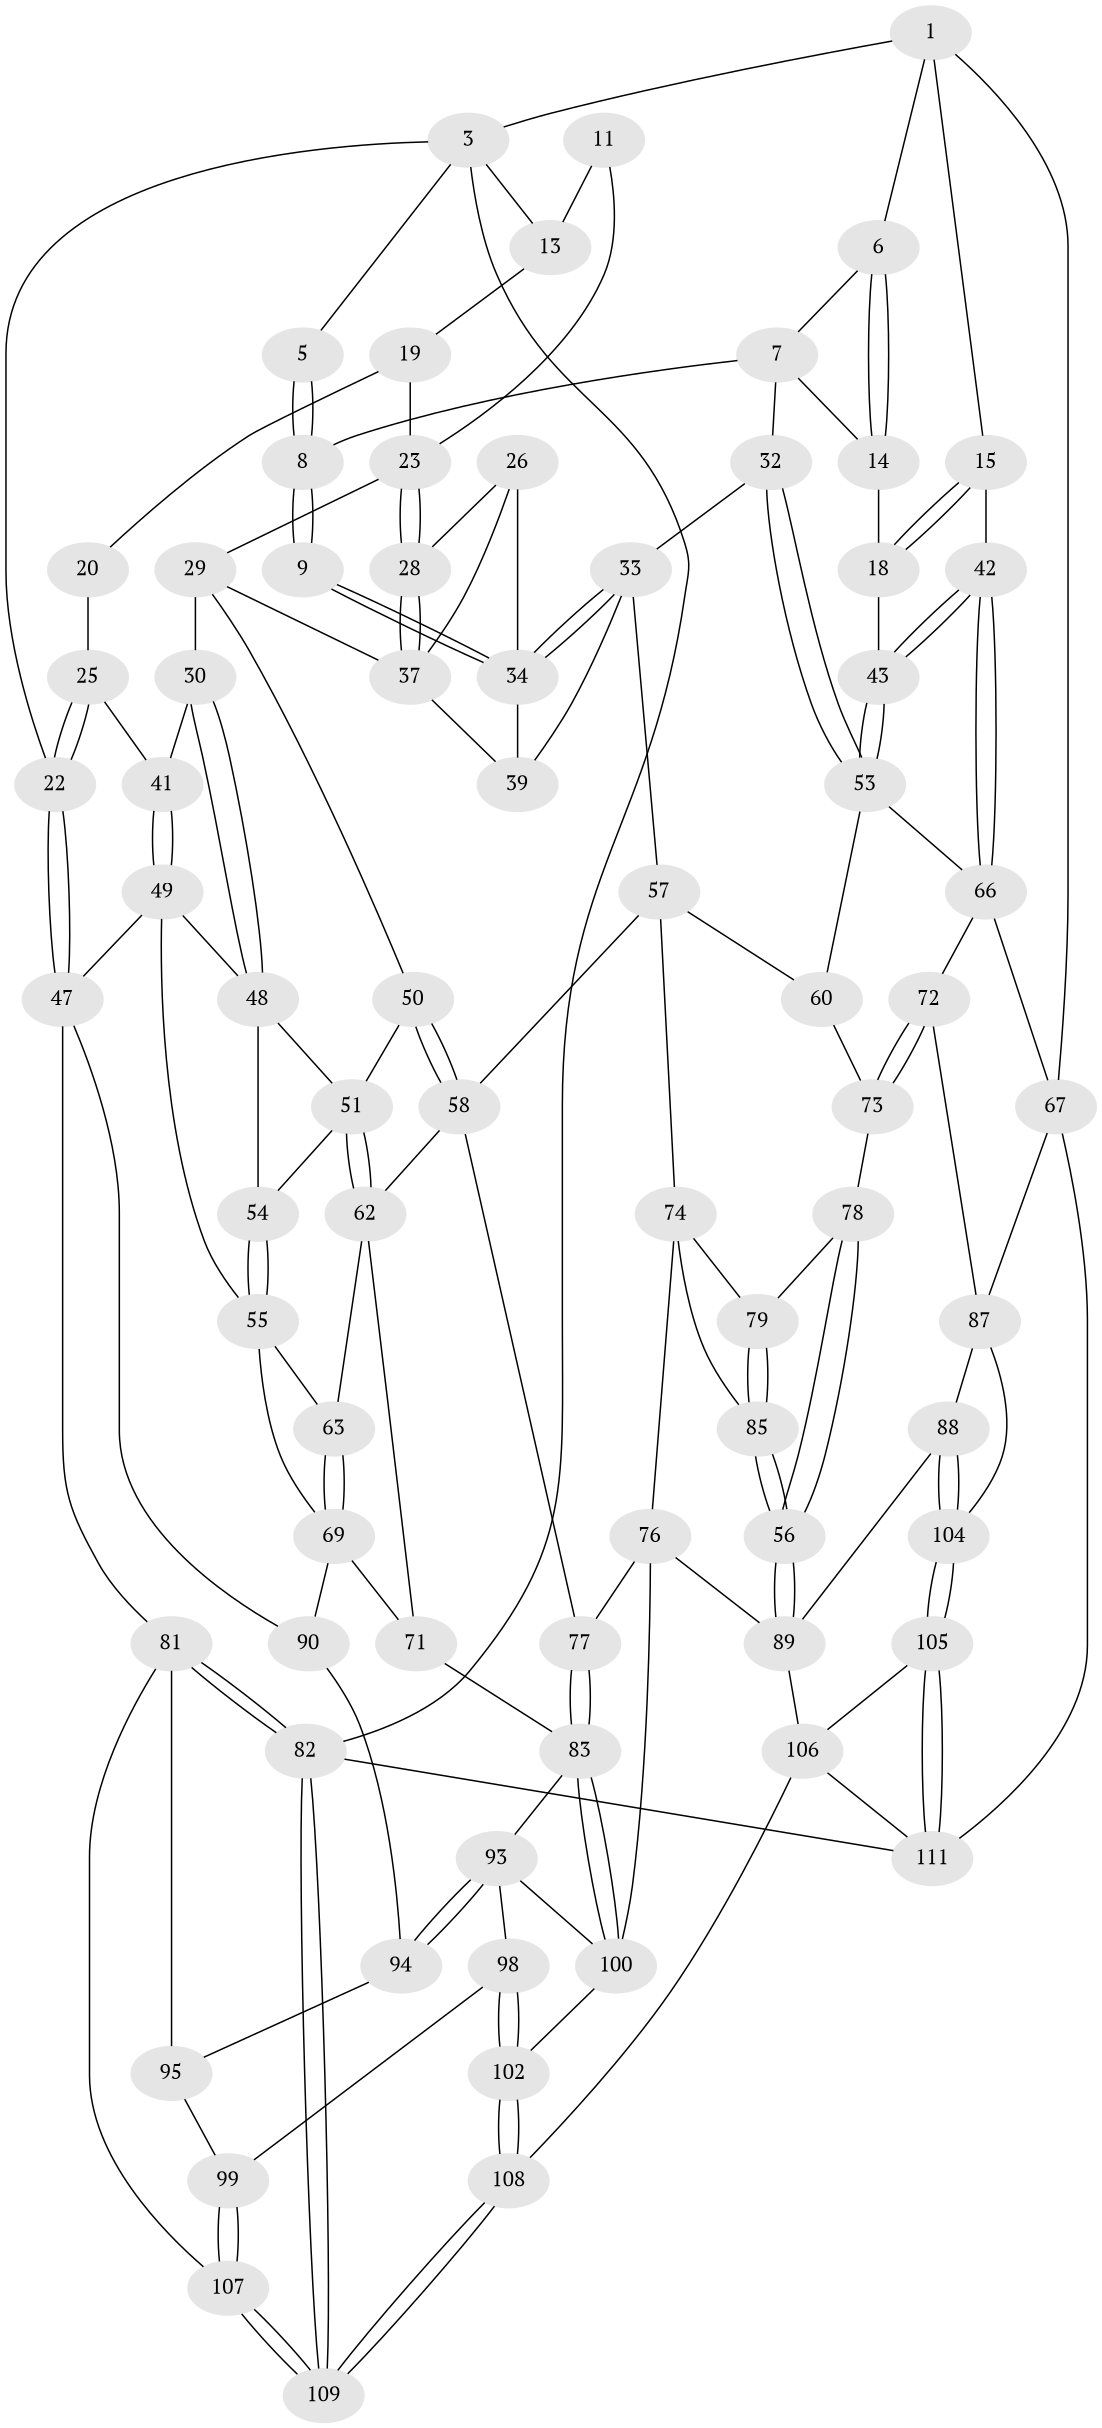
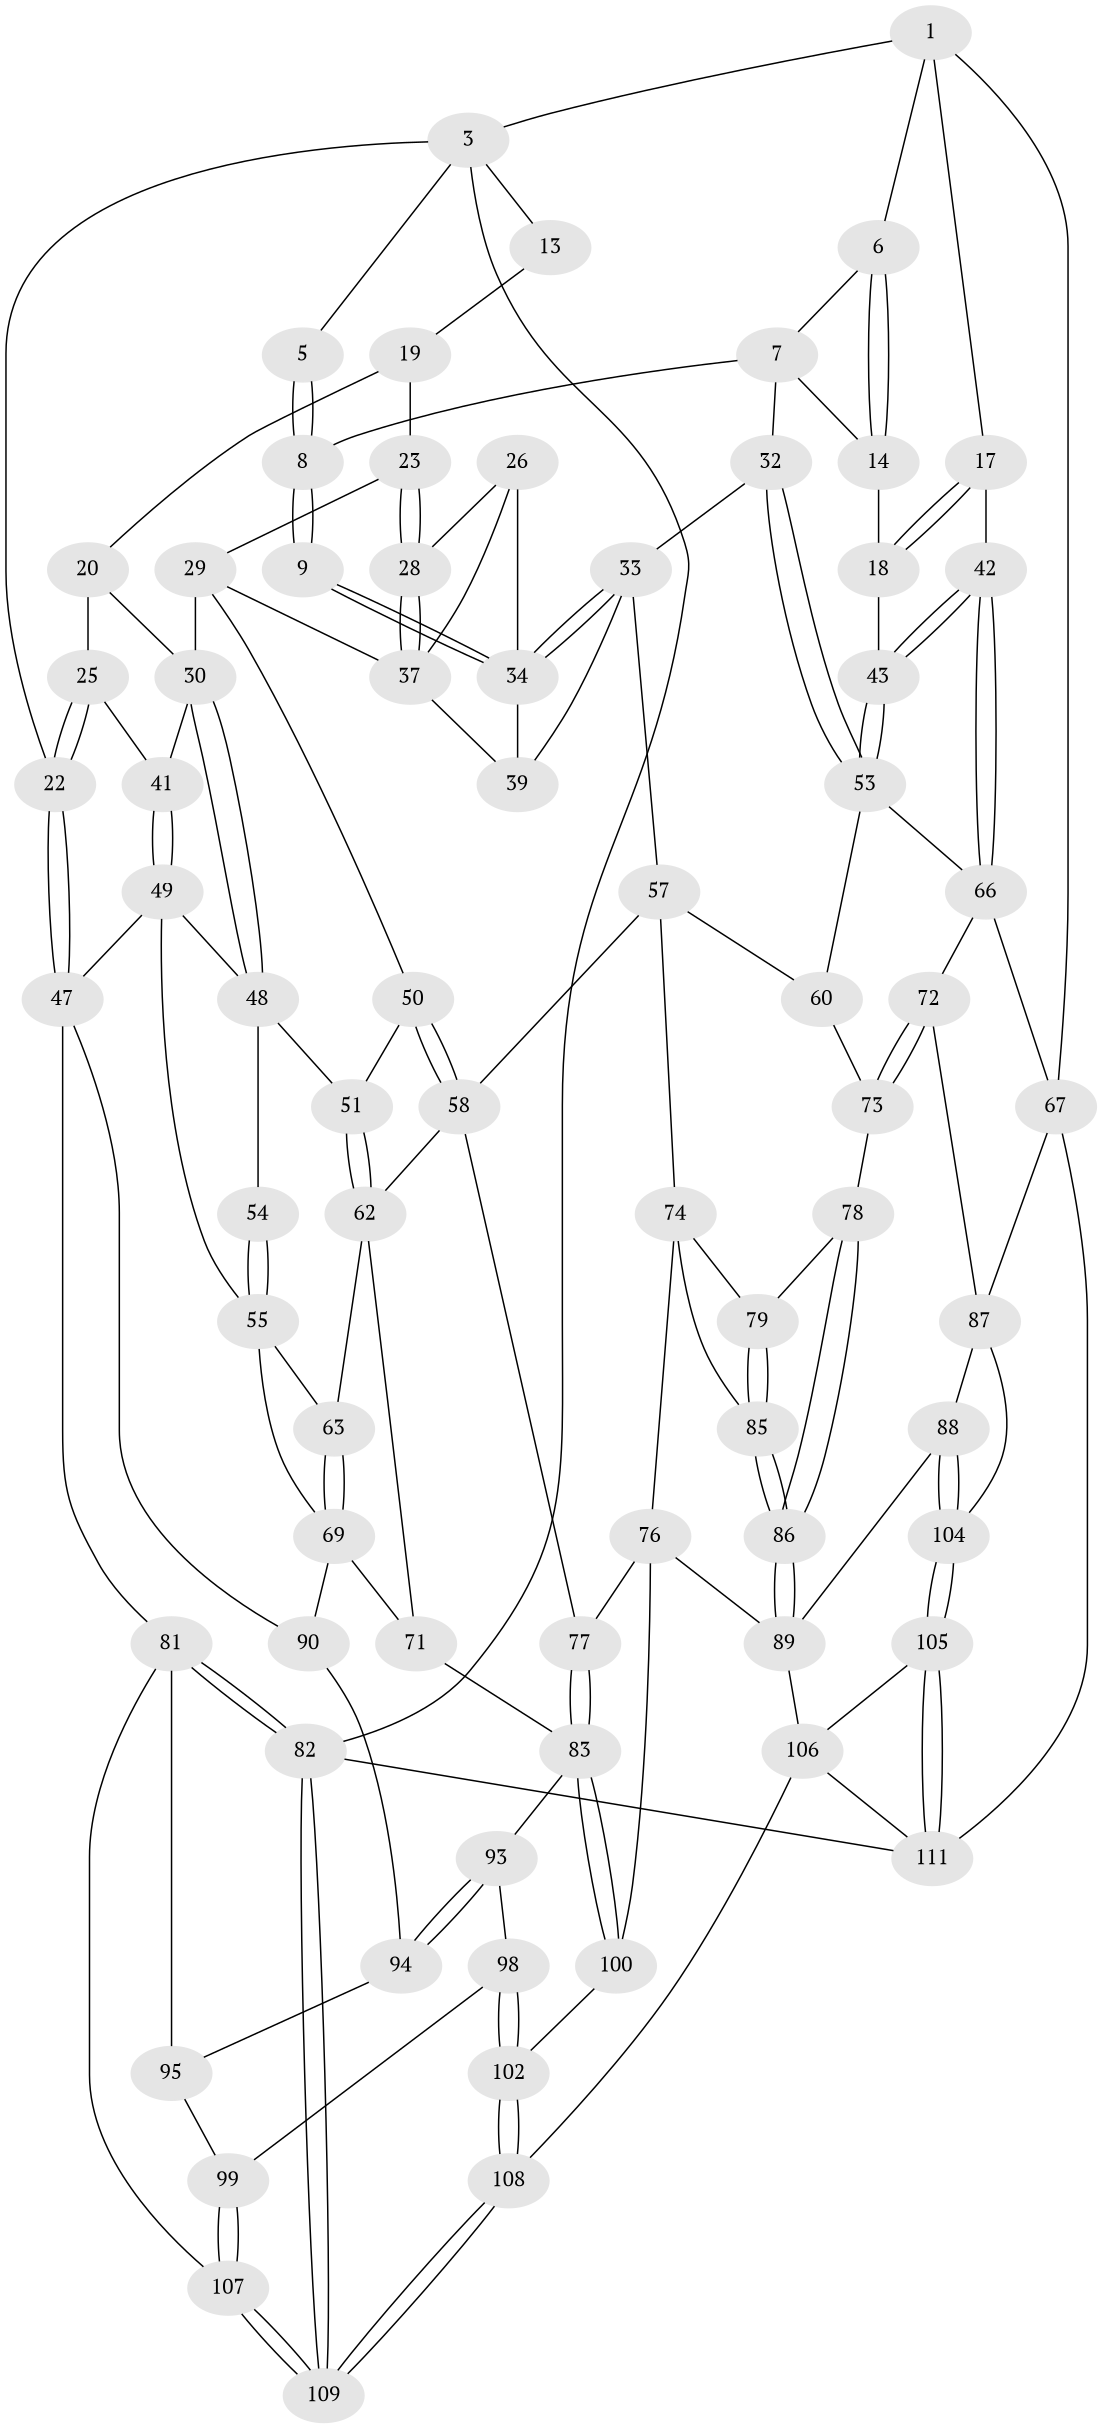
(604, 140) -> none
(986, 462) -> (986, 462)
none -> (142, 623)
(305, 1161) -> none
(785, 1536) -> (785, 1536)
(556, 1912) -> none
